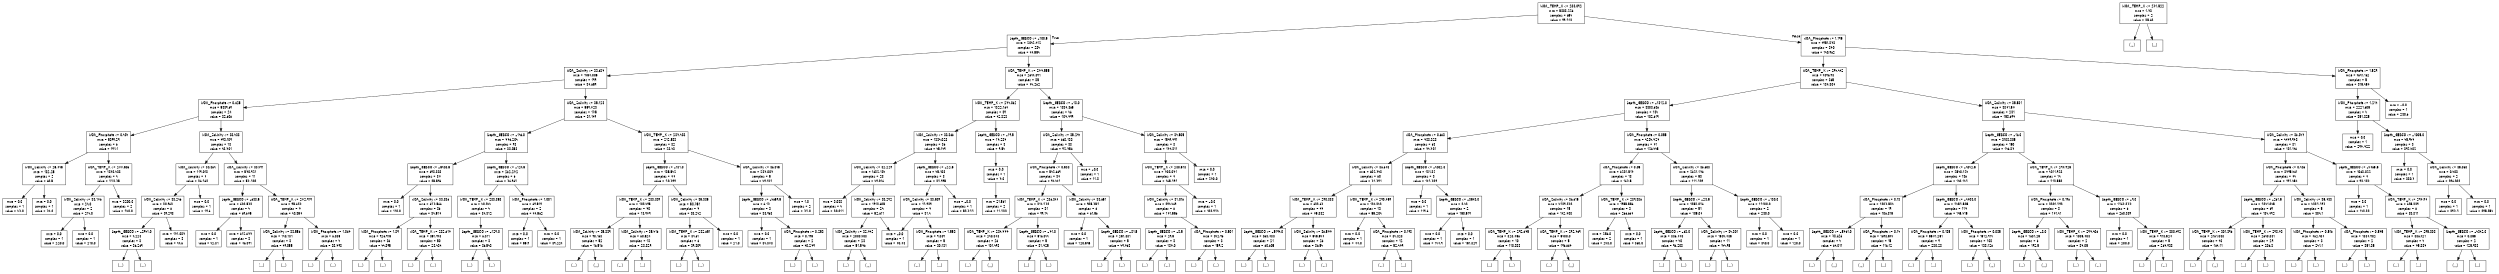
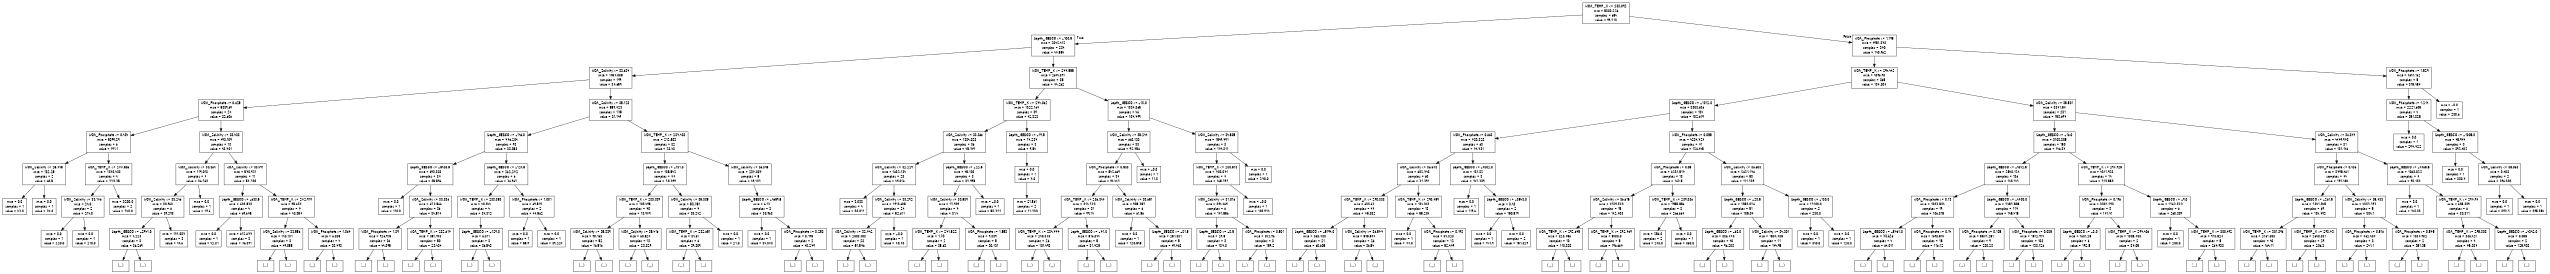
(801, 207) -> none
(908, 223) -> (943, 221)
(1465, 239) -> (1516, 239)
